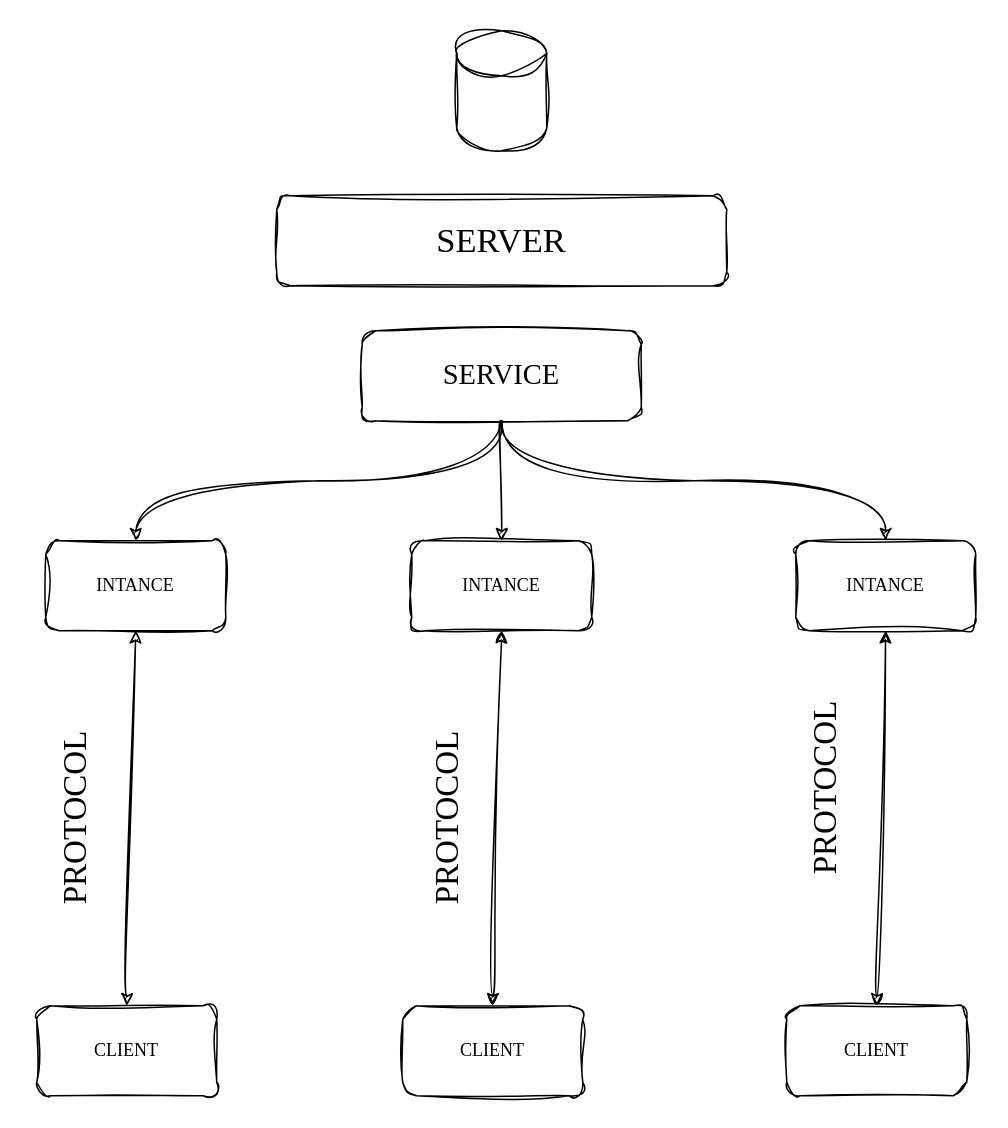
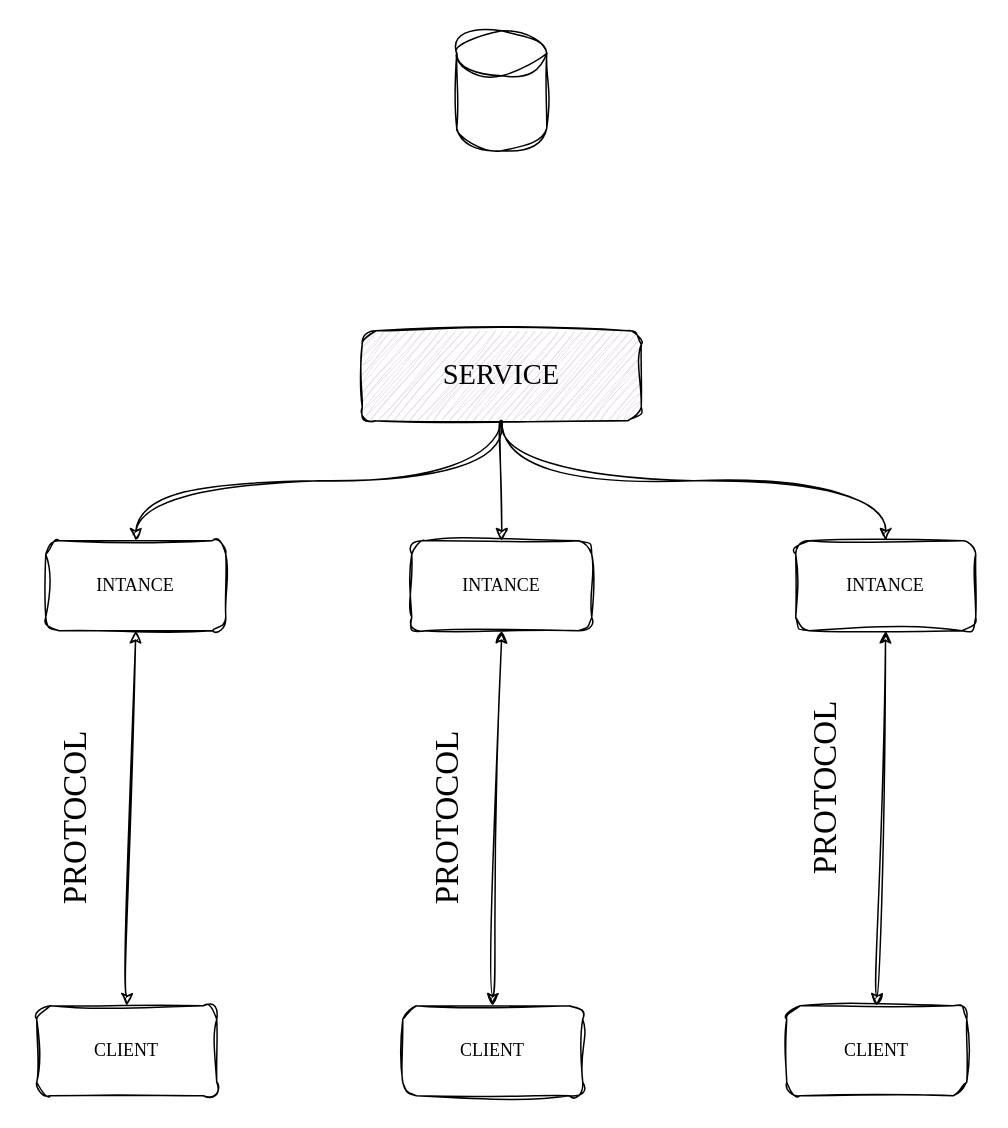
(502, 241) -> none
(502, 376) -> (502, 376)
